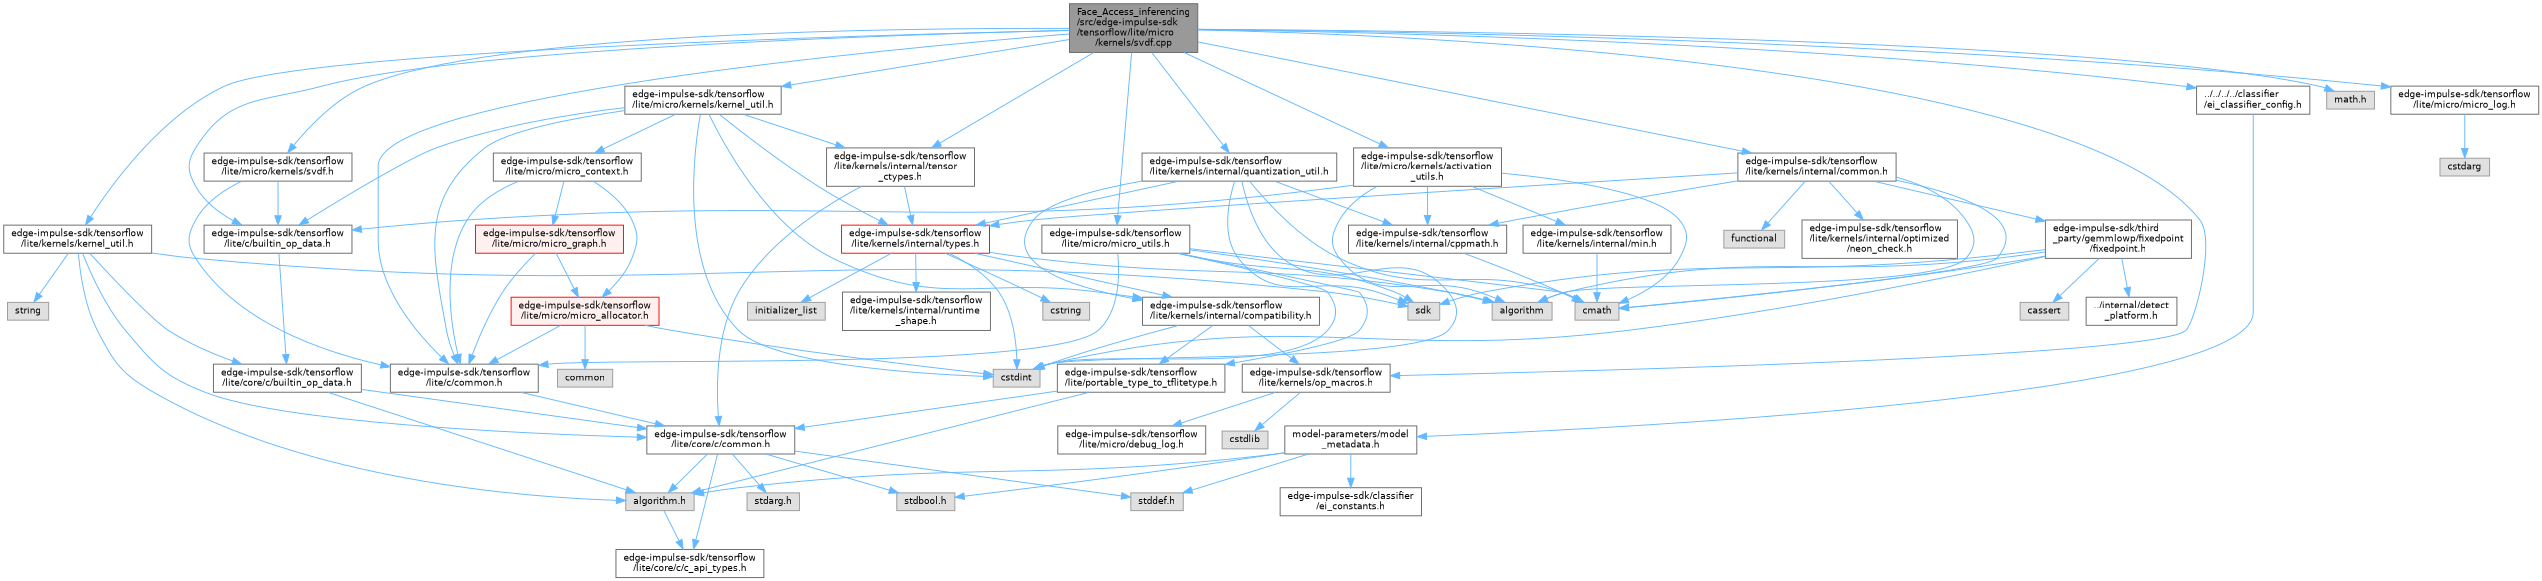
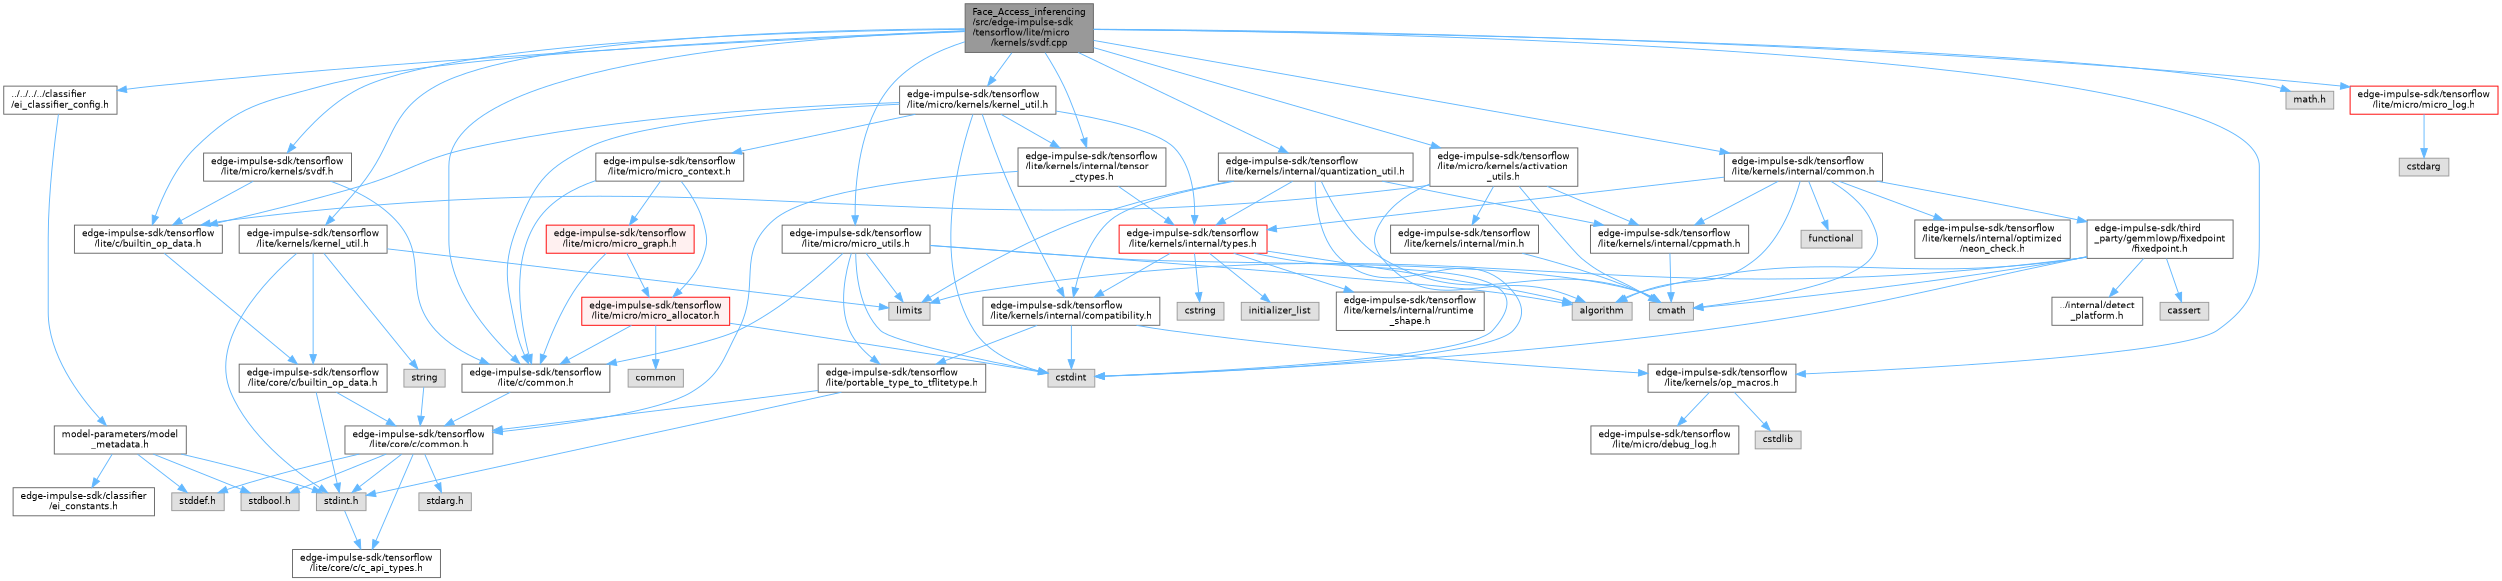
(2465, 100) -> (2424, 100)
(1424, 311) -> (909, 311)
(325, 416) -> (422, 402)
(660, 502) -> (341, 502)
